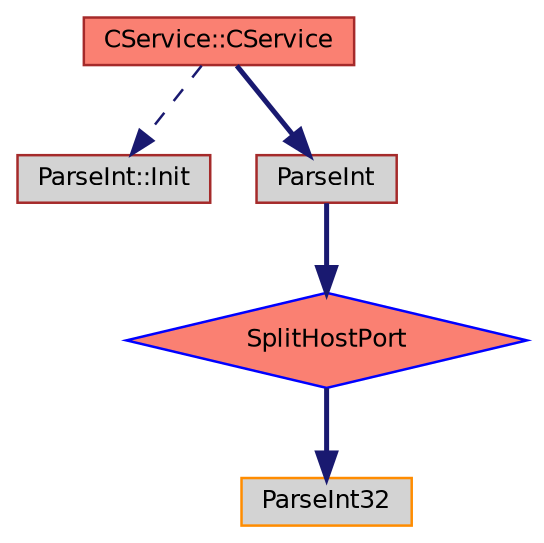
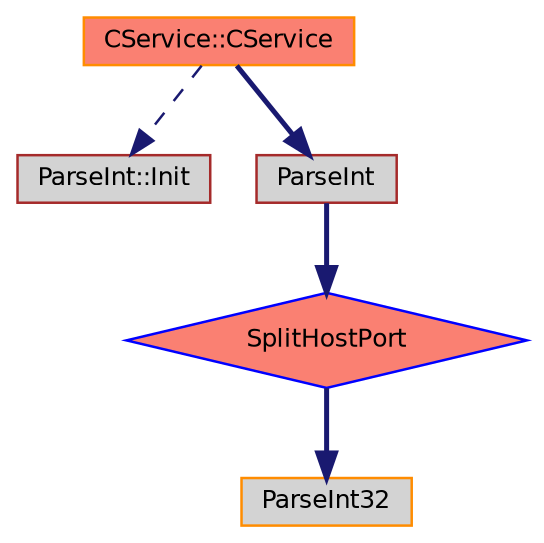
(219, 41) -> (219, 41)
